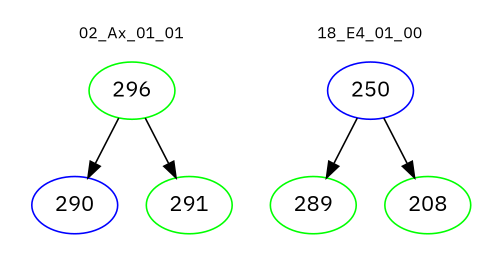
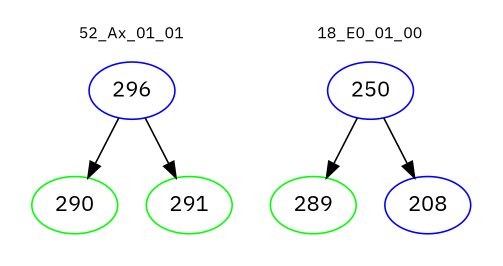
(132, 34) -> (132, 34)
(371, 34) -> (371, 34)
(132, 91) -> (132, 91)
(75, 205) -> (75, 205)
(428, 205) -> (428, 205)
